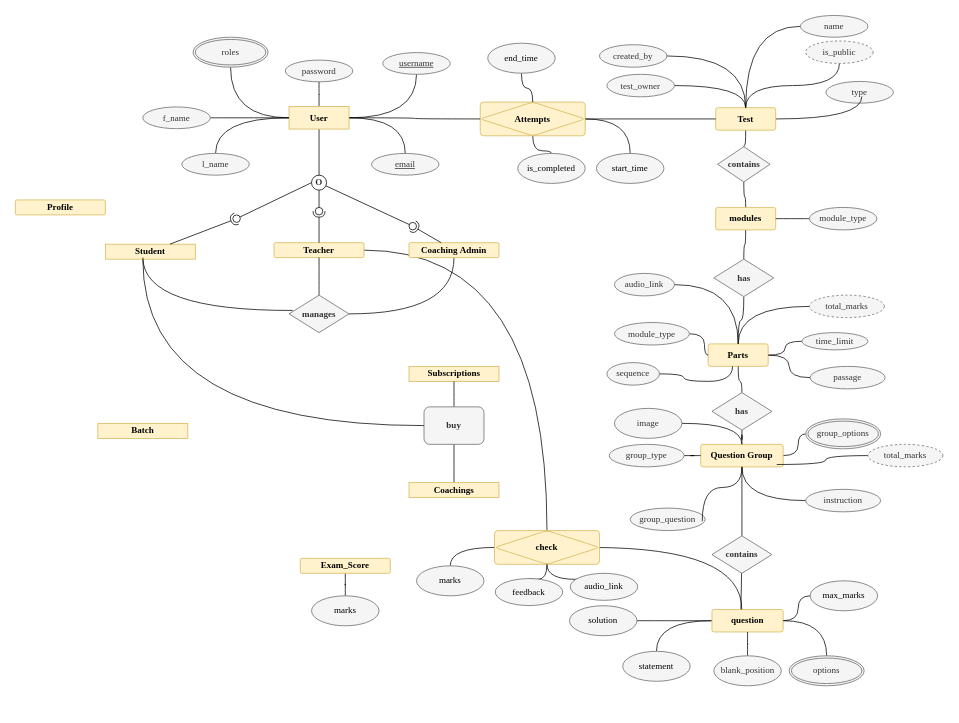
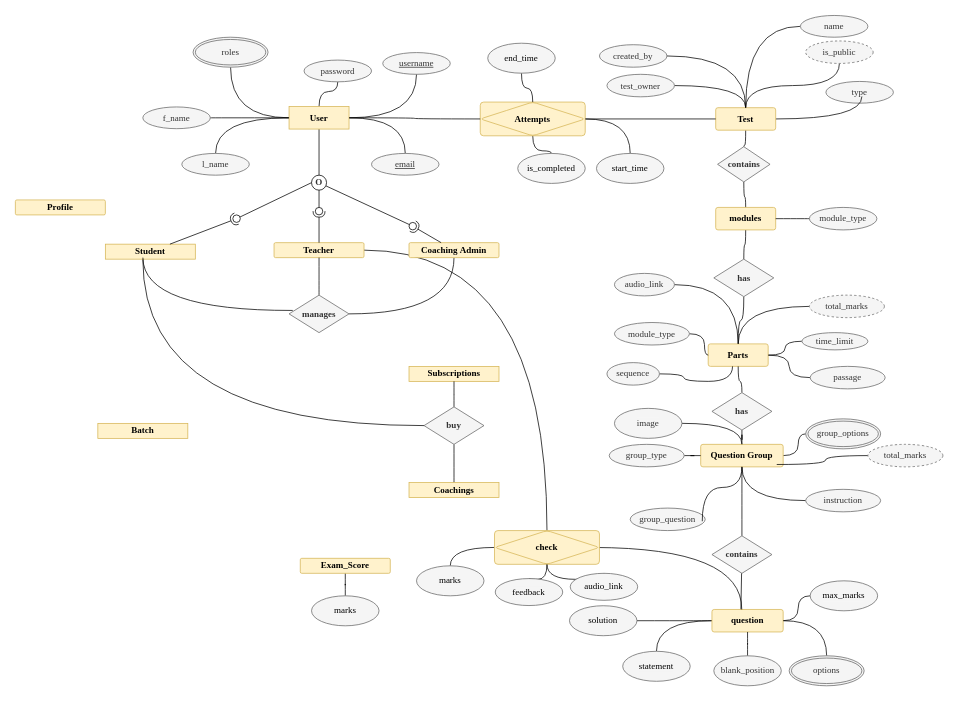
(319, 71) -> (338, 71)
(454, 426) -> (454, 426)
